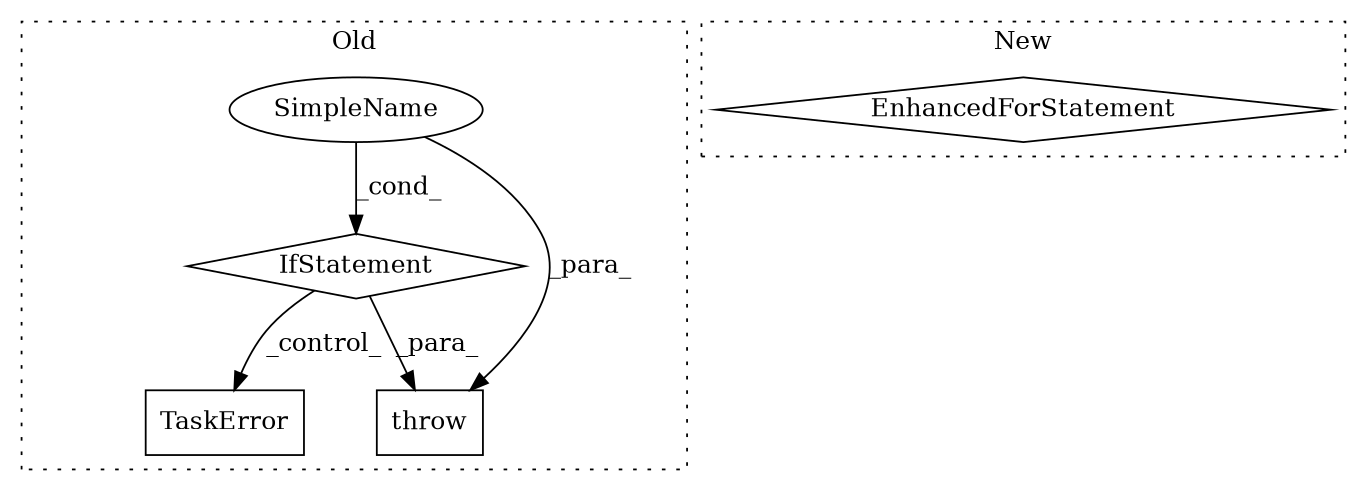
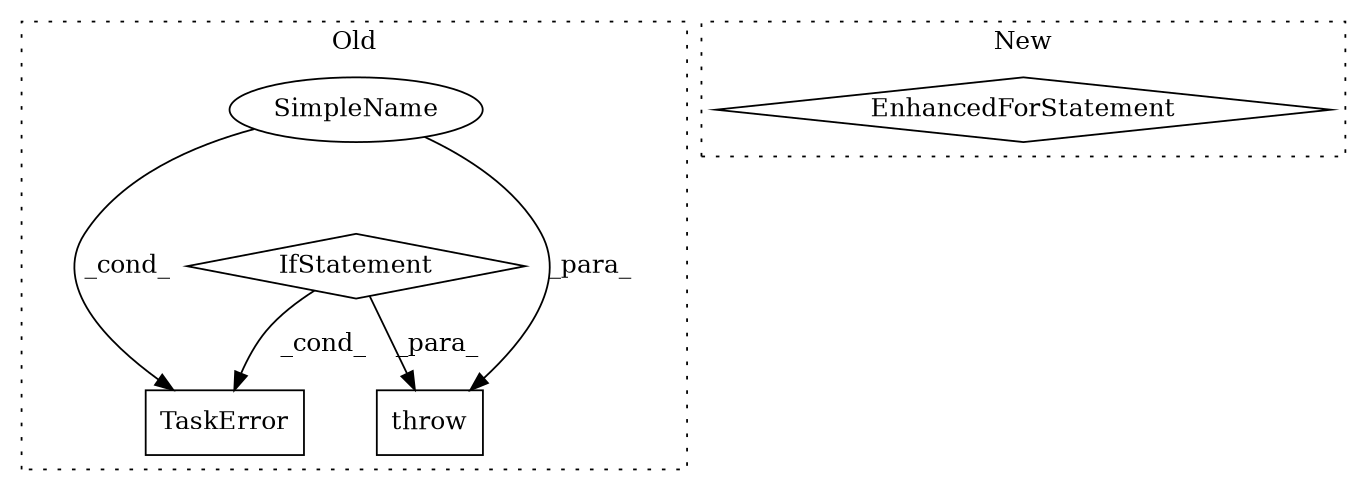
(356, 179) -> (92, 224)
(324, 344) -> (324, 344)
